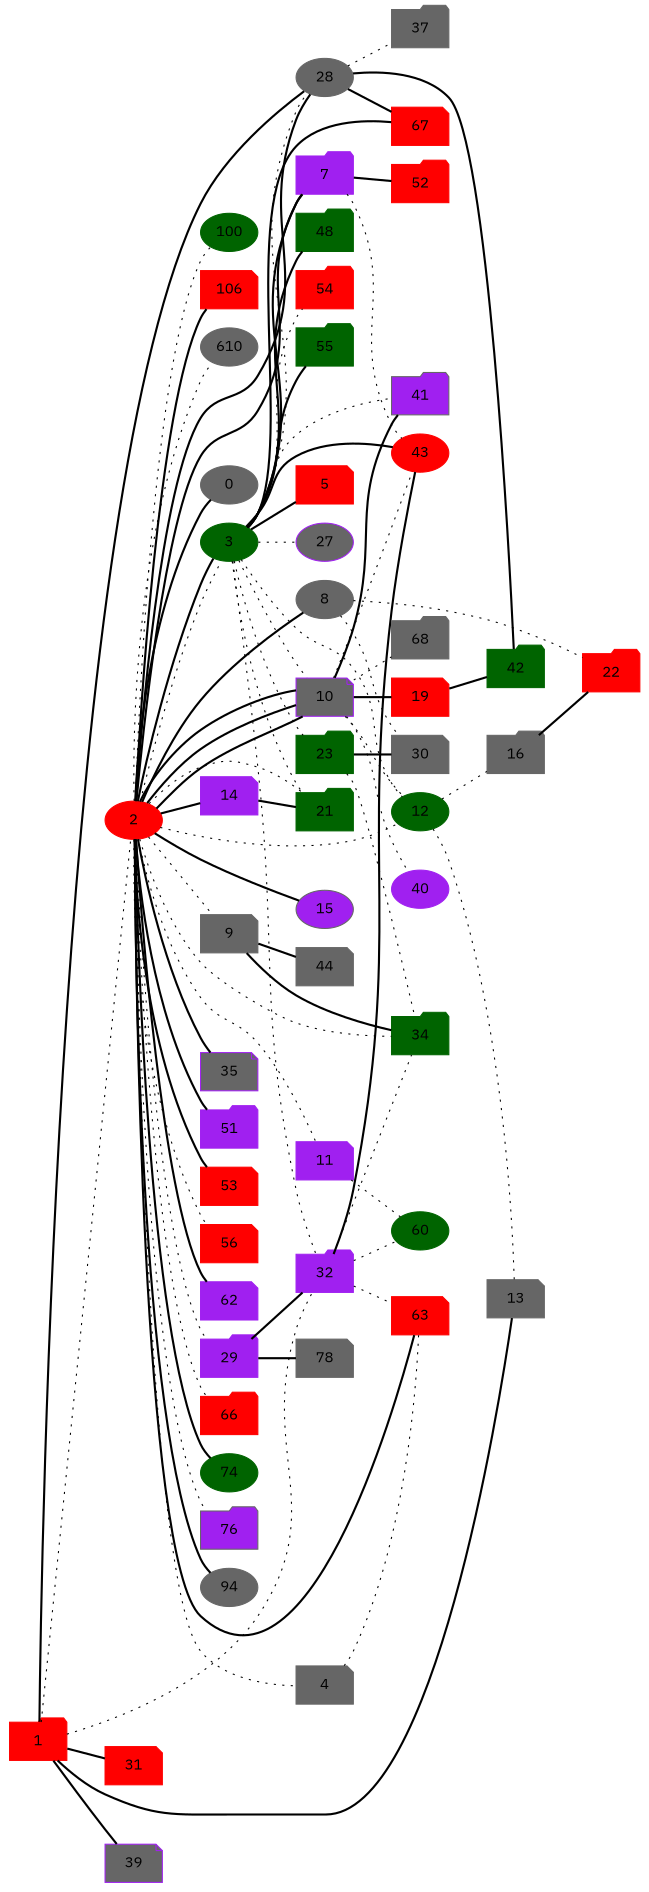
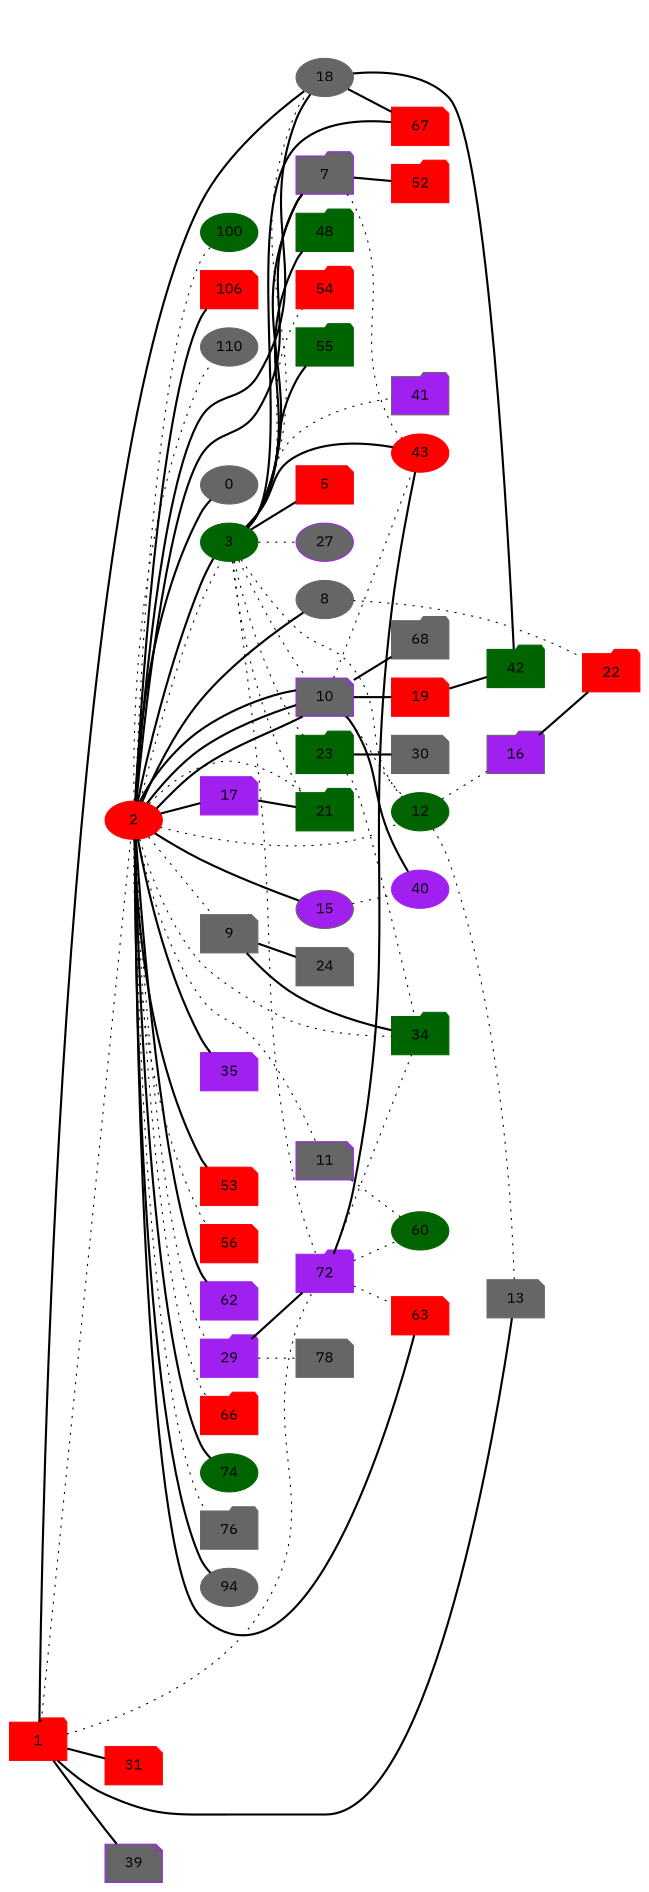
(420, 29) -> none
(325, 77) -> (325, 77)
(325, 175) -> (325, 175)
(229, 347) -> (229, 347)
(366, 546) -> none
(375, 667) -> (373, 668)
(371, 678) -> none
(516, 754) -> (516, 754)
(373, 773) -> (373, 773)
(229, 796) -> (229, 796)
none -> (372, 899)
(325, 967) -> (325, 967)
(229, 1072) -> (229, 1072)
(229, 1129) -> none
(325, 1161) -> (325, 1161)
(325, 1273) -> (325, 1273)
(277, 1358) -> (277, 1358)
(229, 1530) -> (229, 1530)
(325, 1685) -> none
